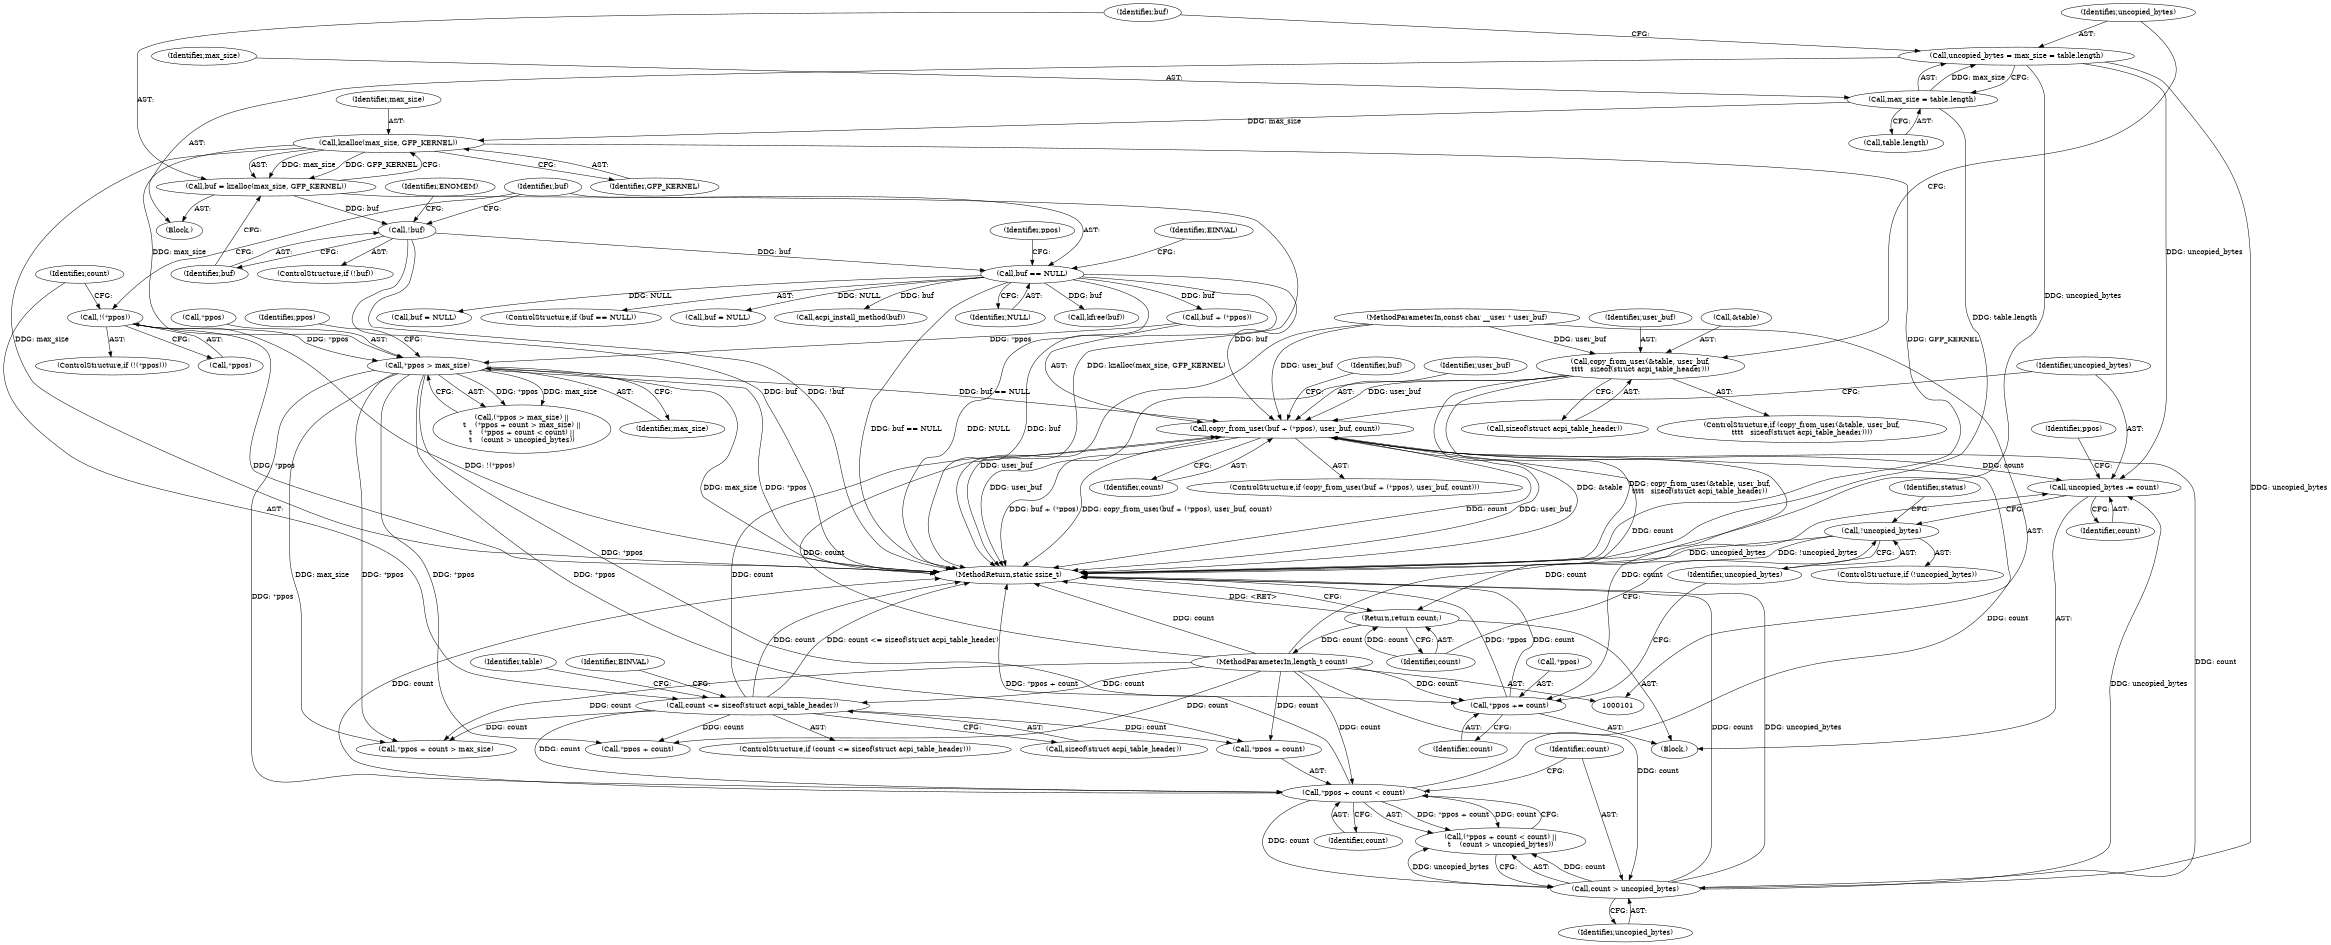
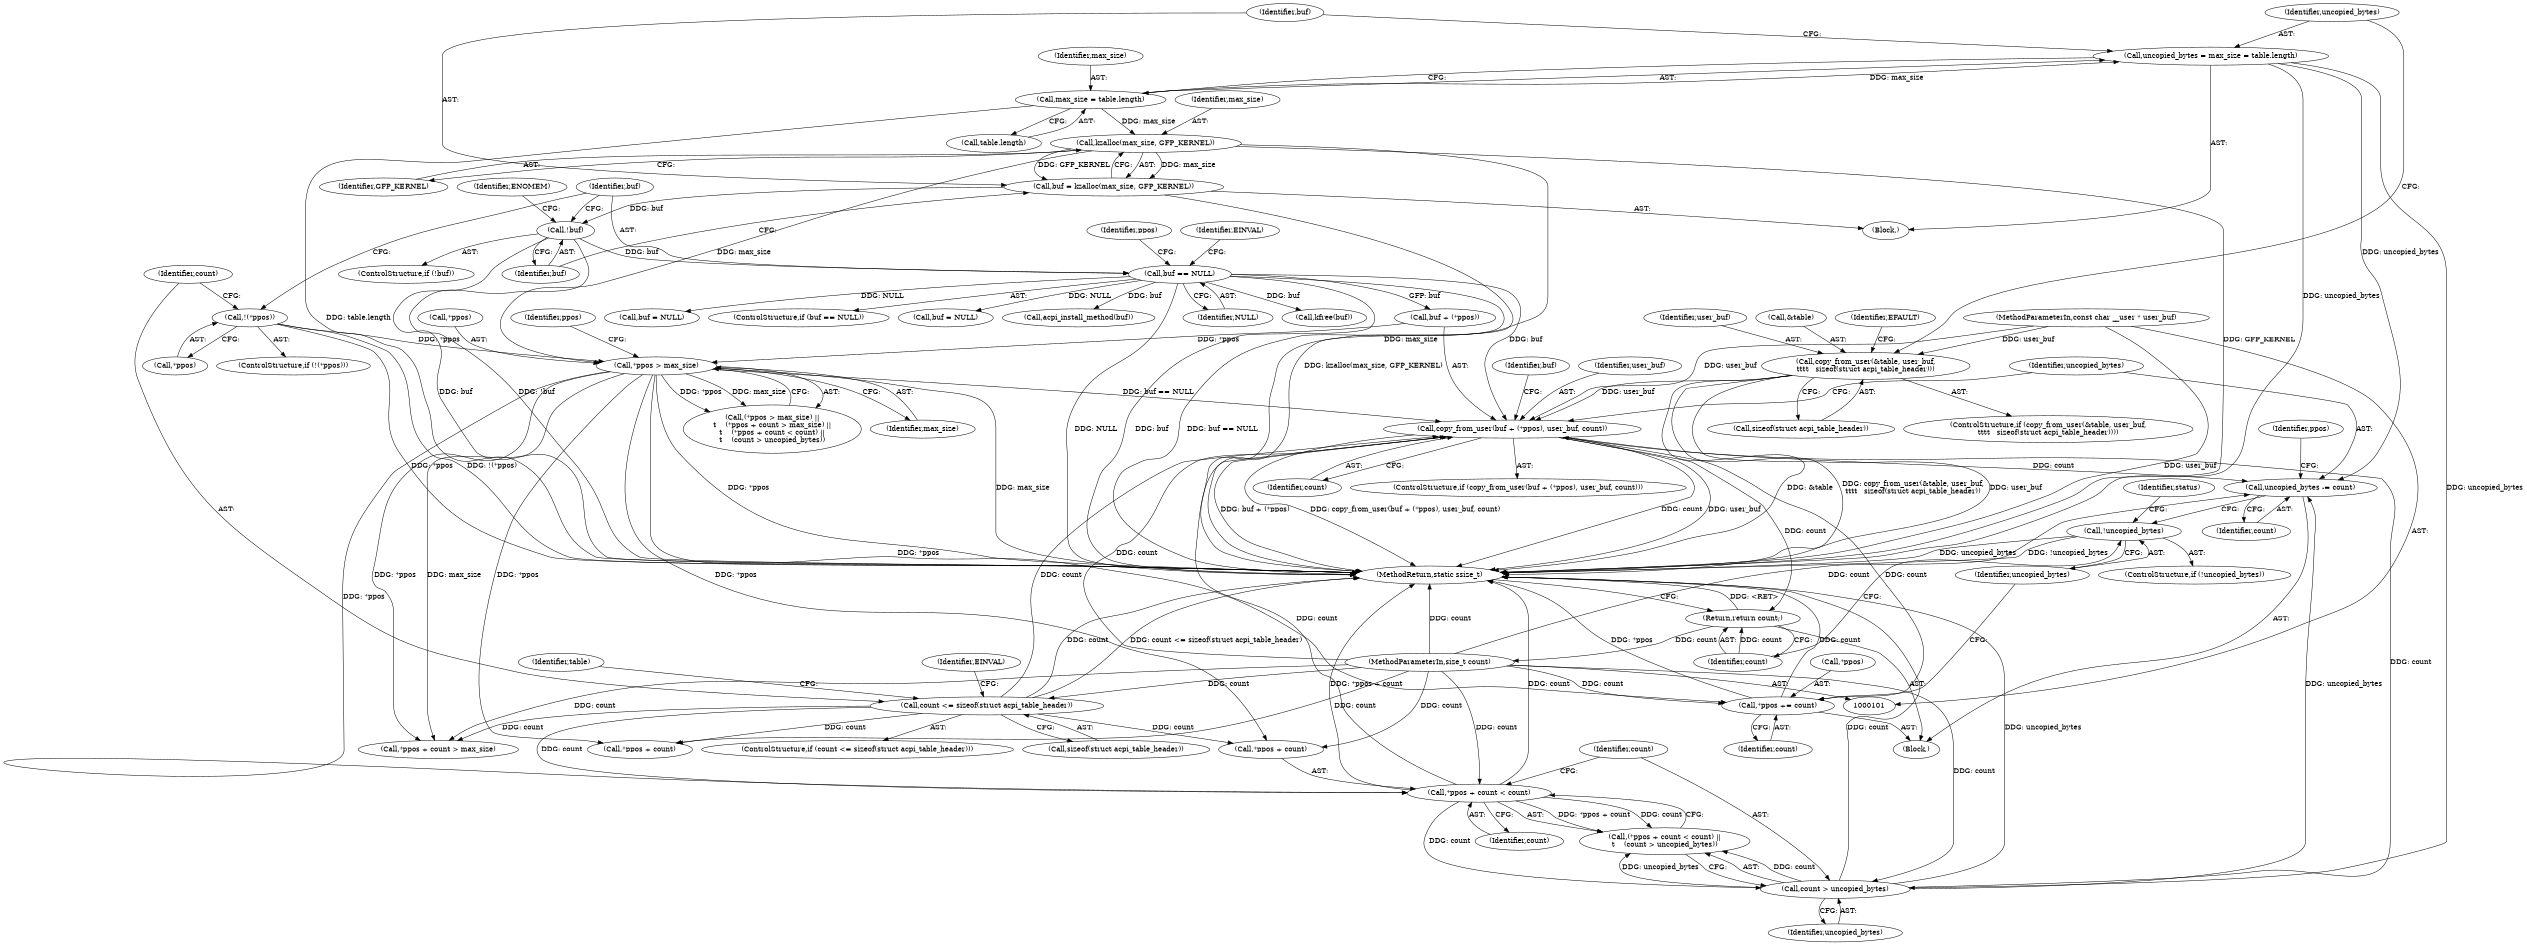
(1198, 296) -> (1425, 296)
none -> (1885, 318)
(1282, 662) -> (1430, 662)
